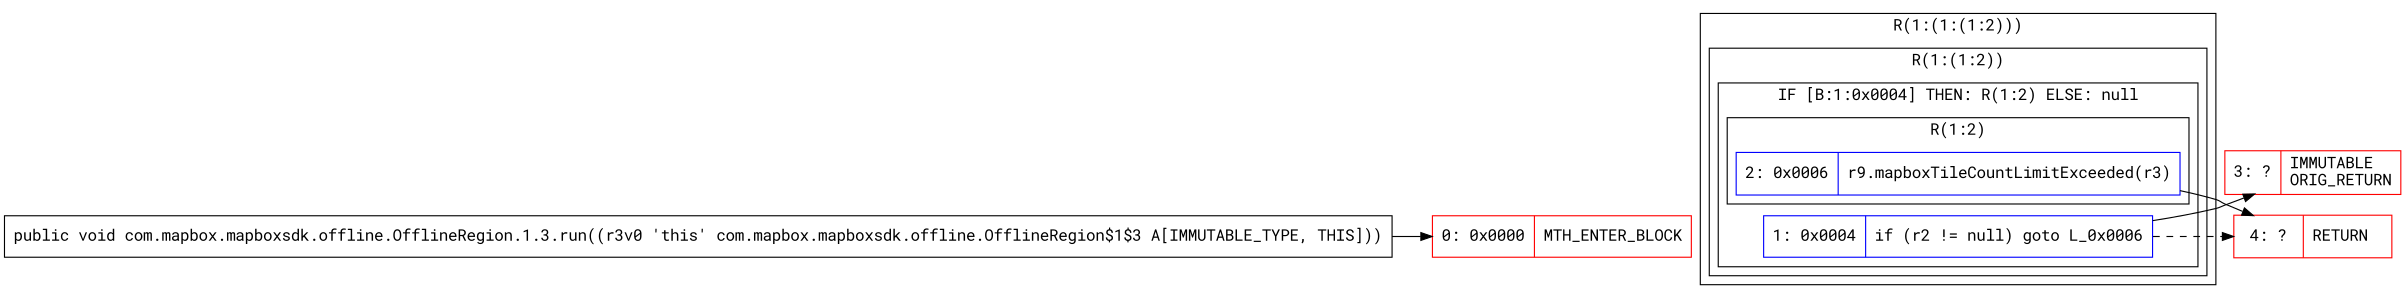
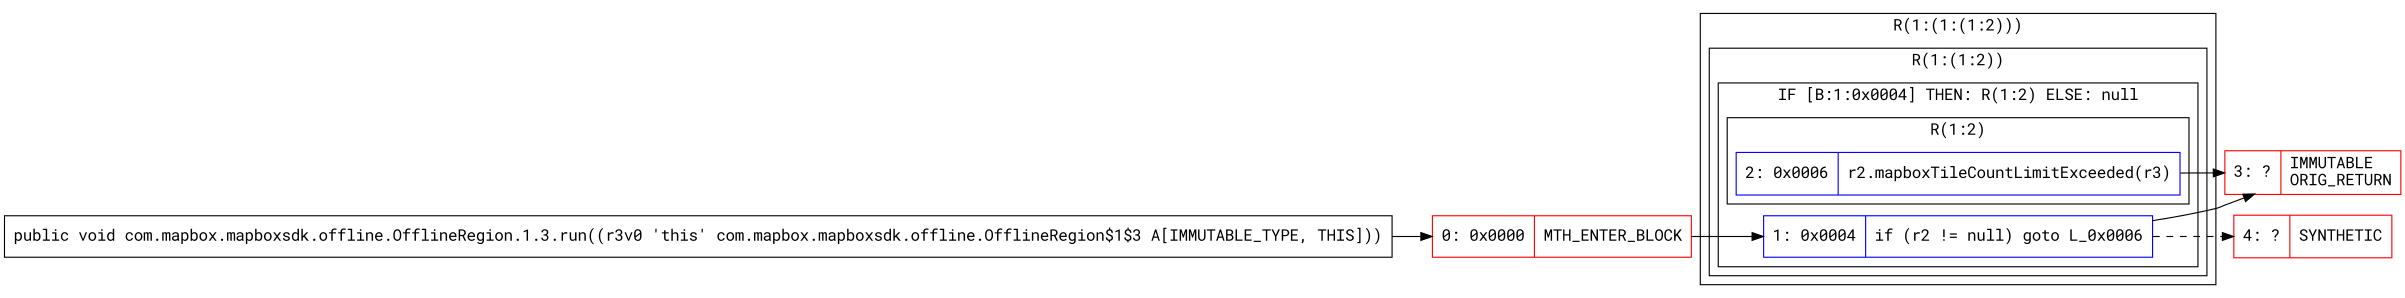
(2009, 173) -> (2009, 173)
(2212, 198) -> (2197, 173)
none -> (1726, 236)
(2340, 236) -> (2341, 236)
